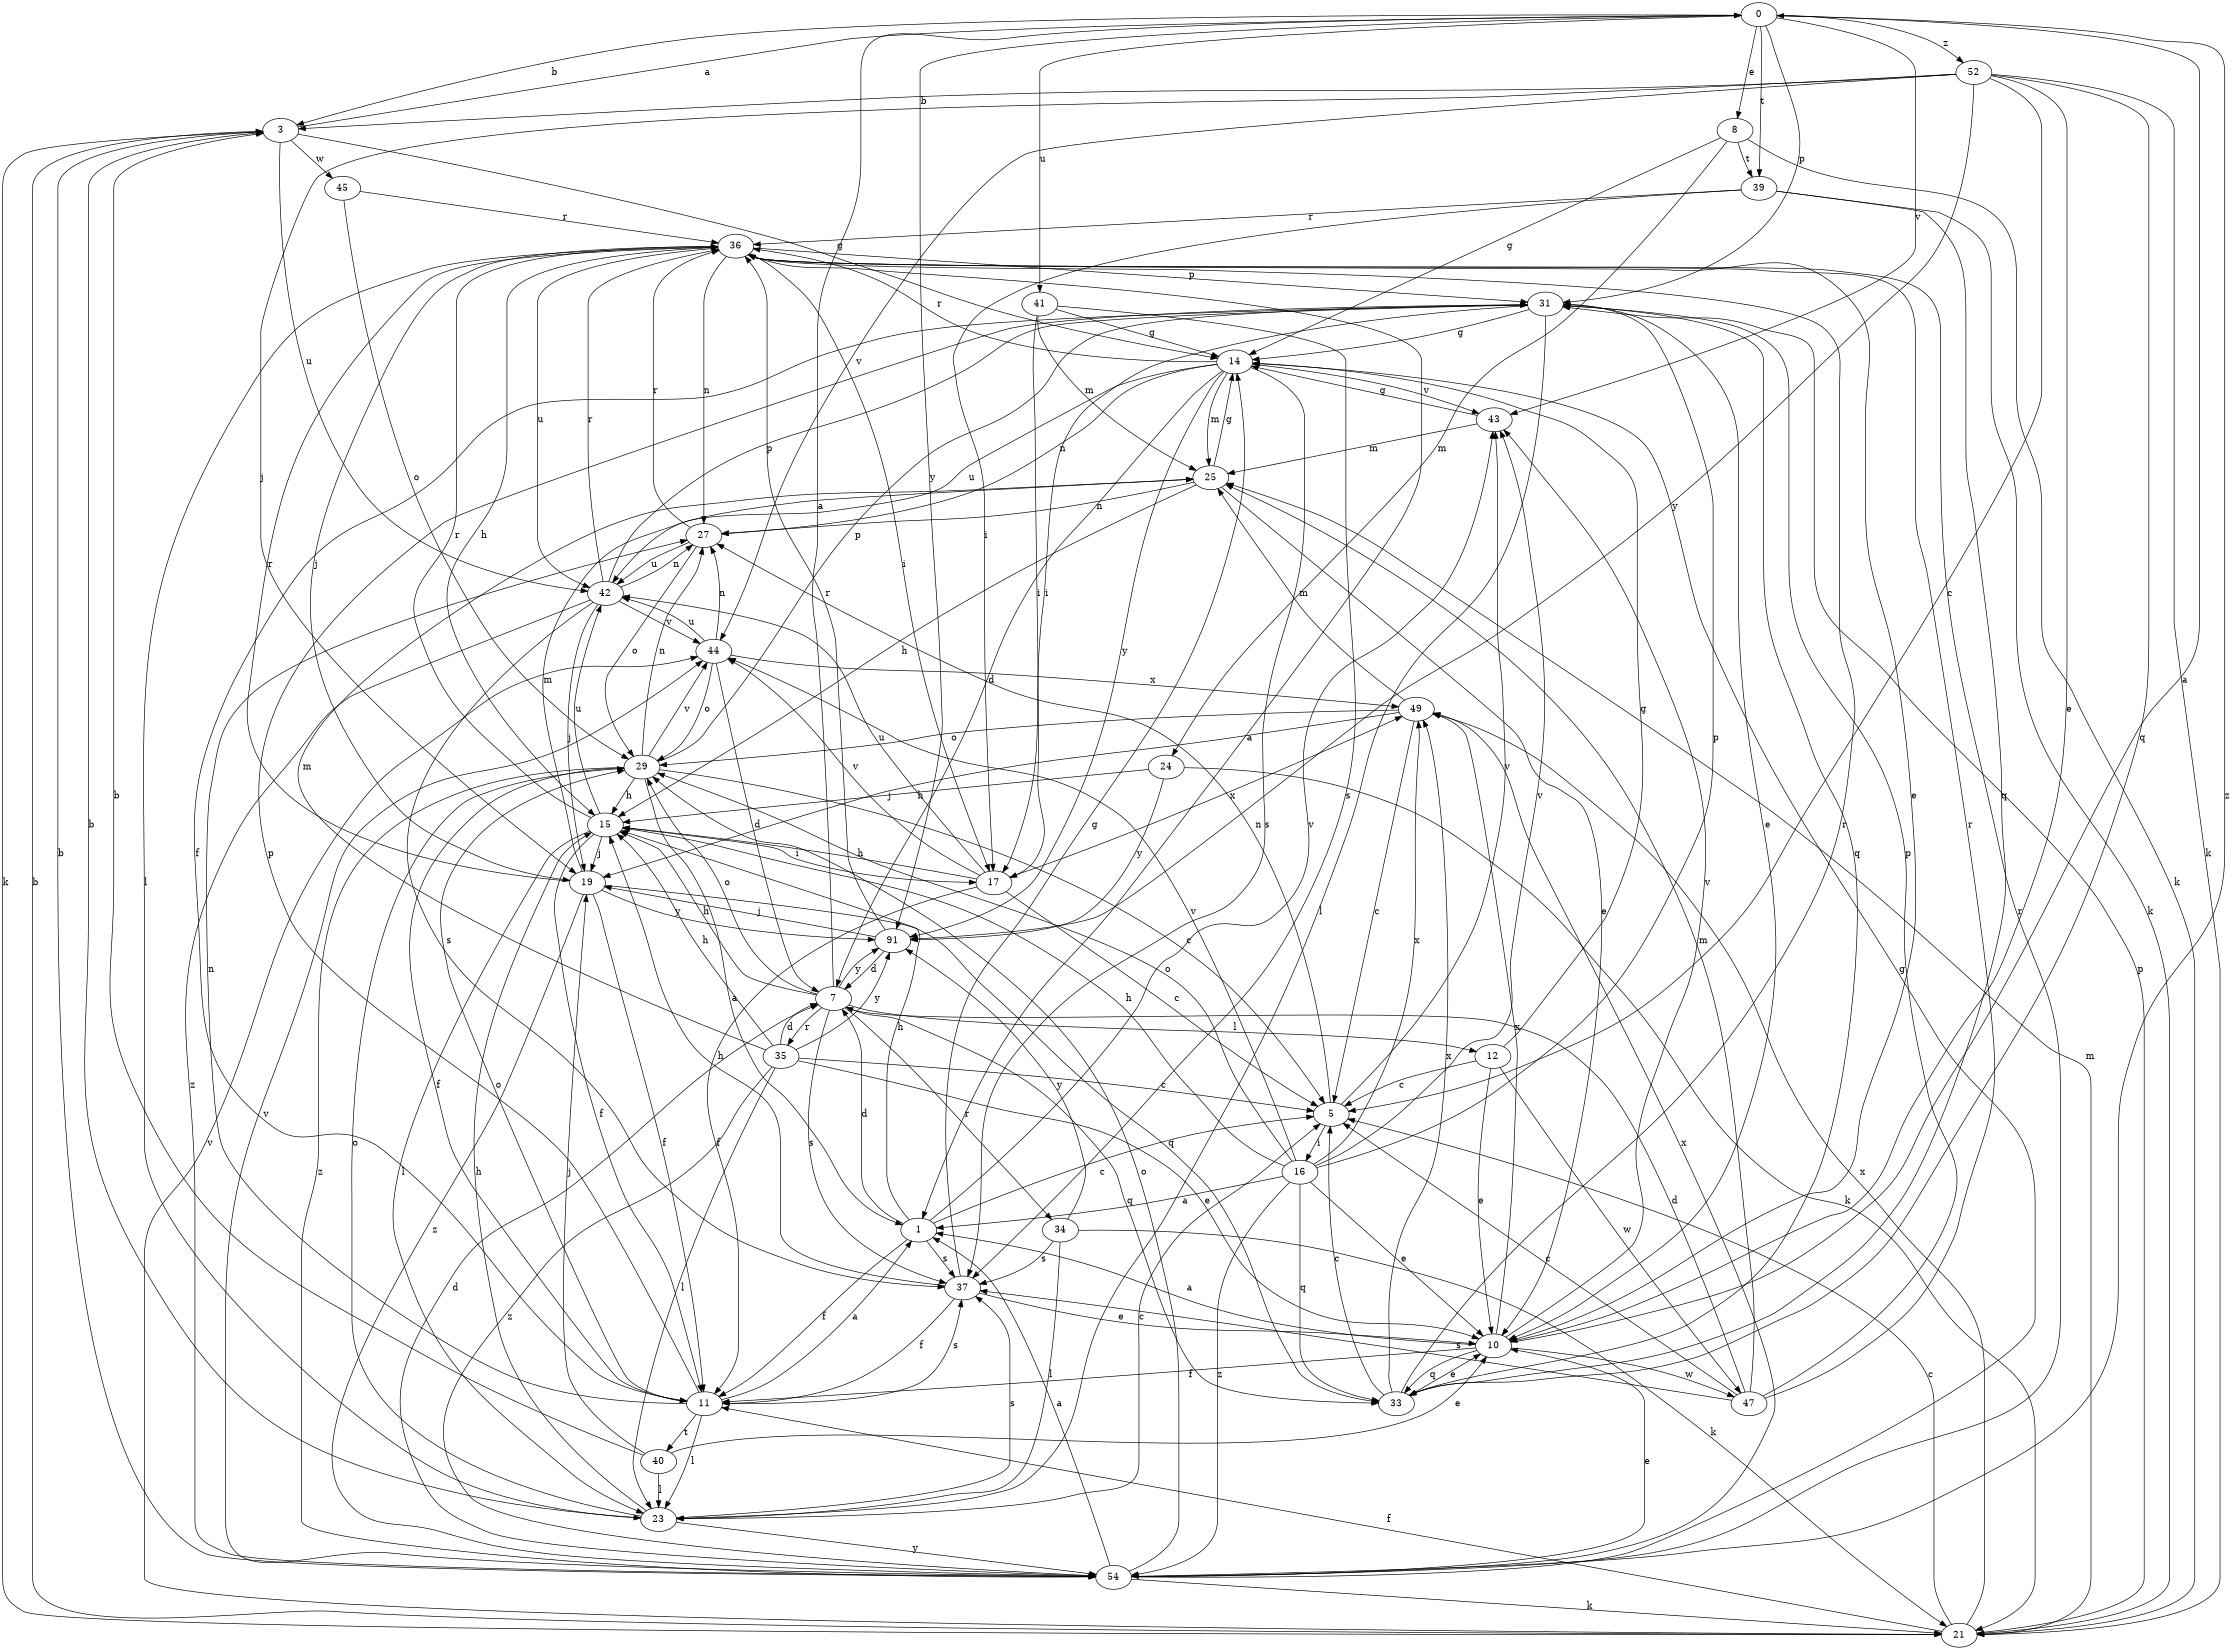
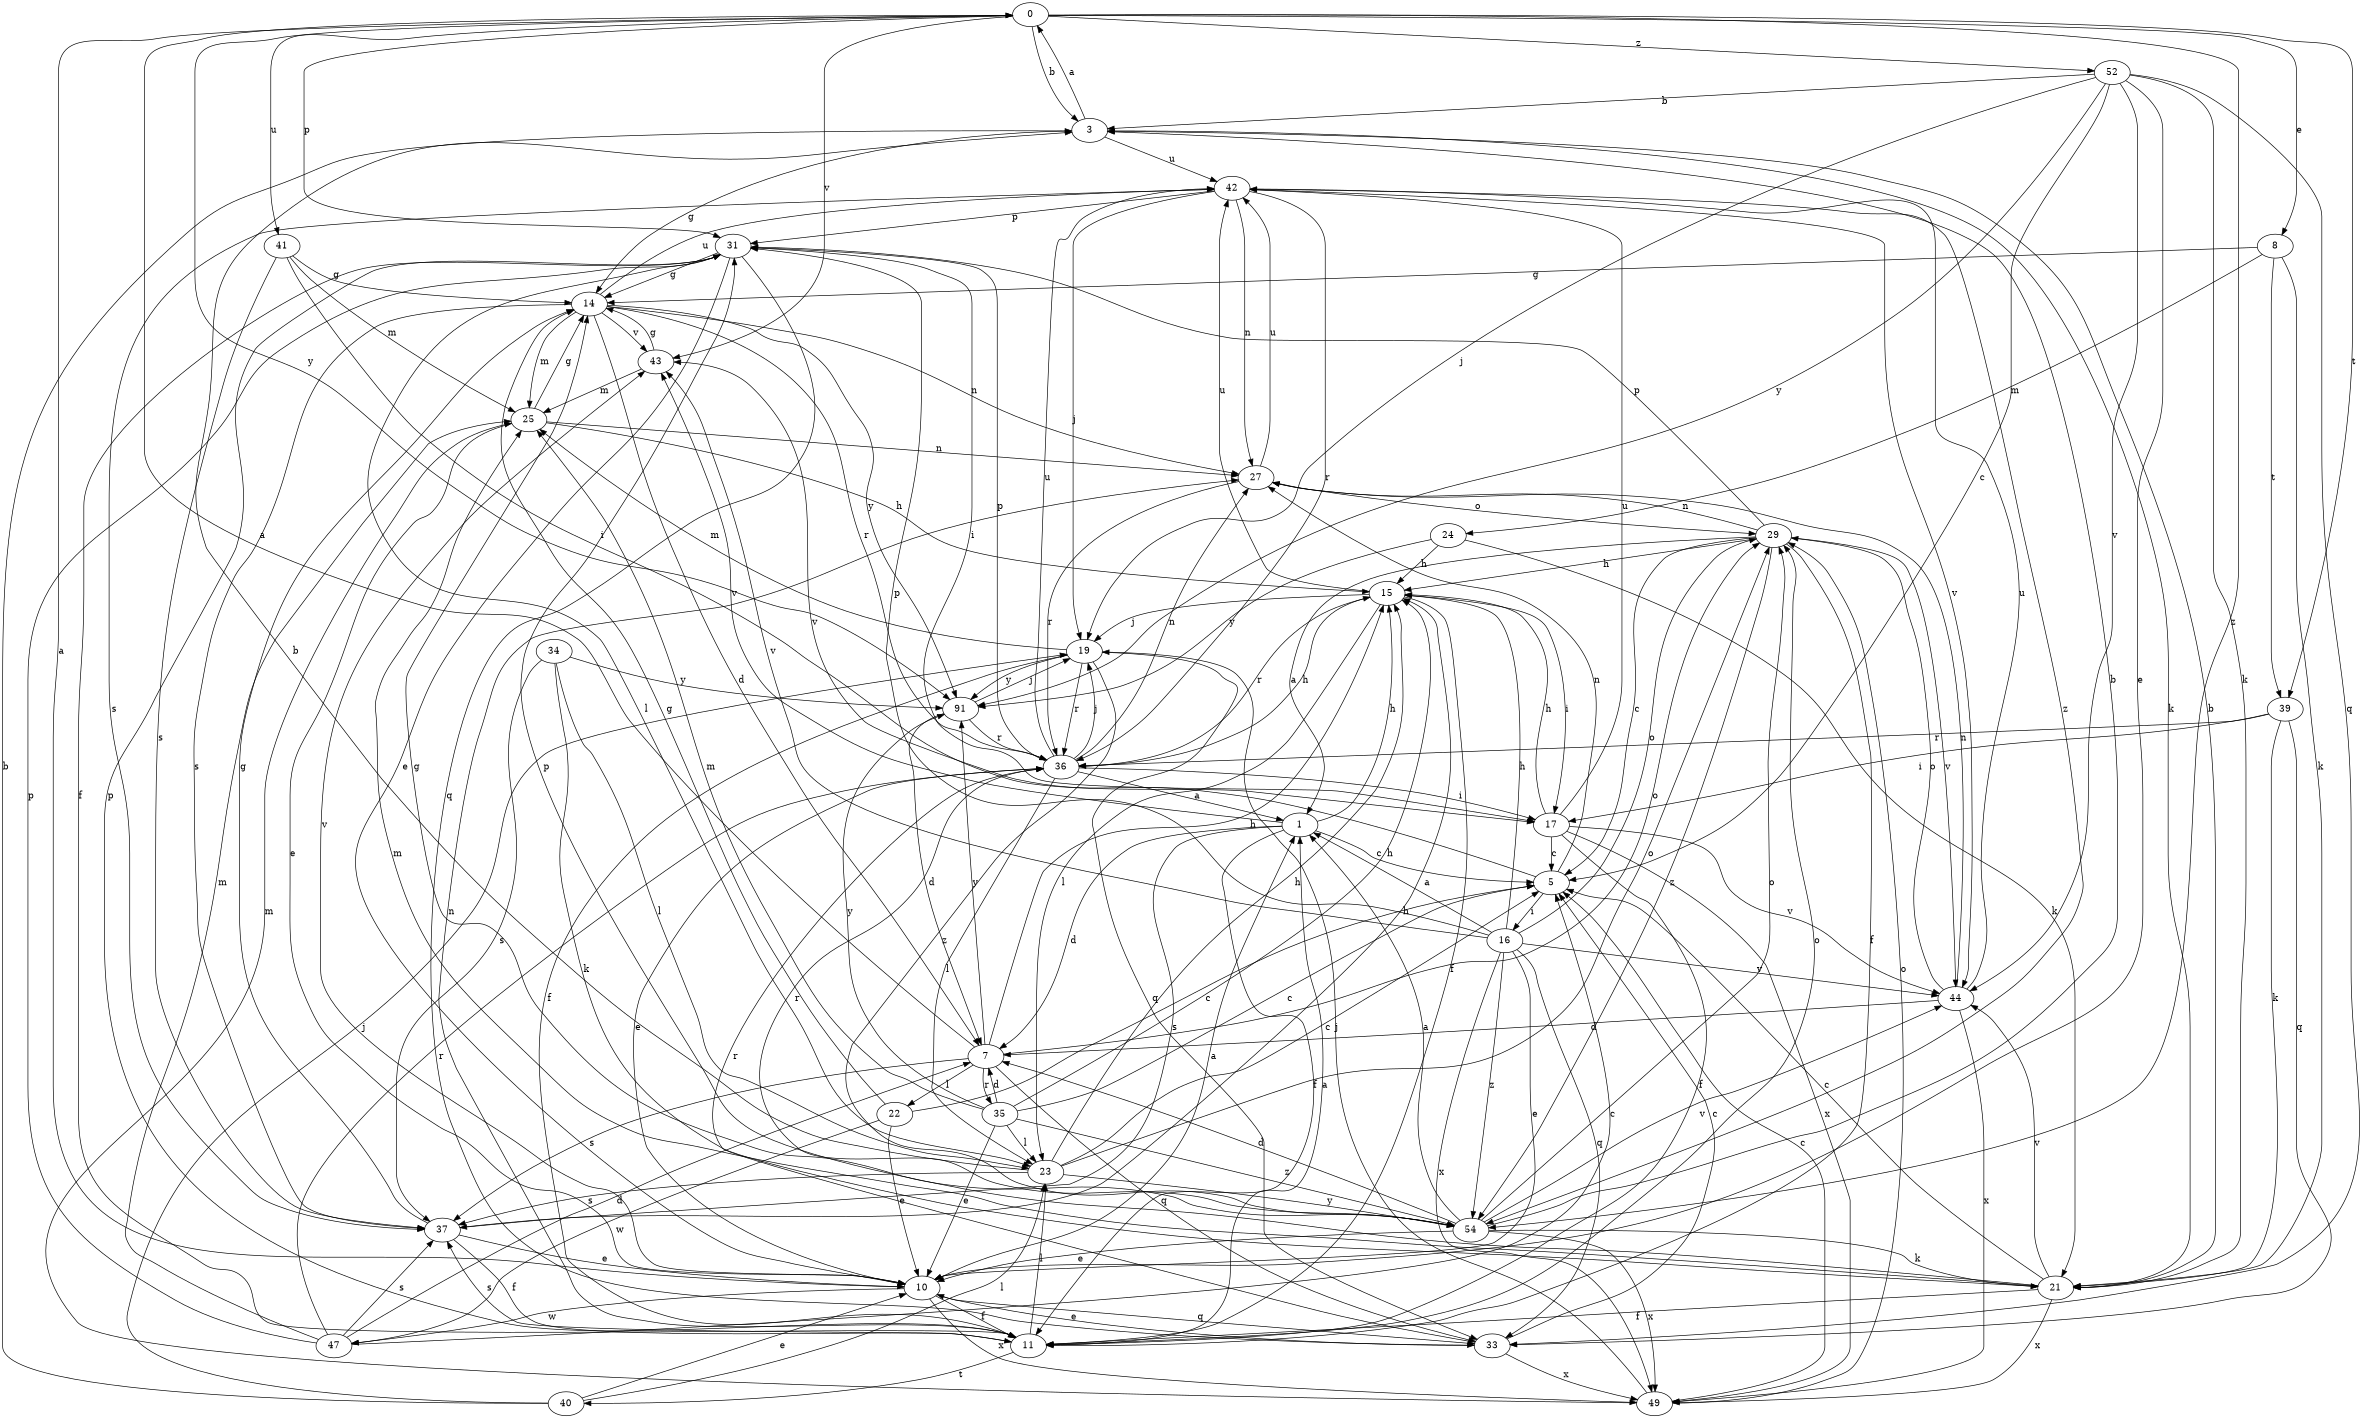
(343, 188) -> none
(1493, 1056) -> (895, 1114)
(954, 1114) -> none
